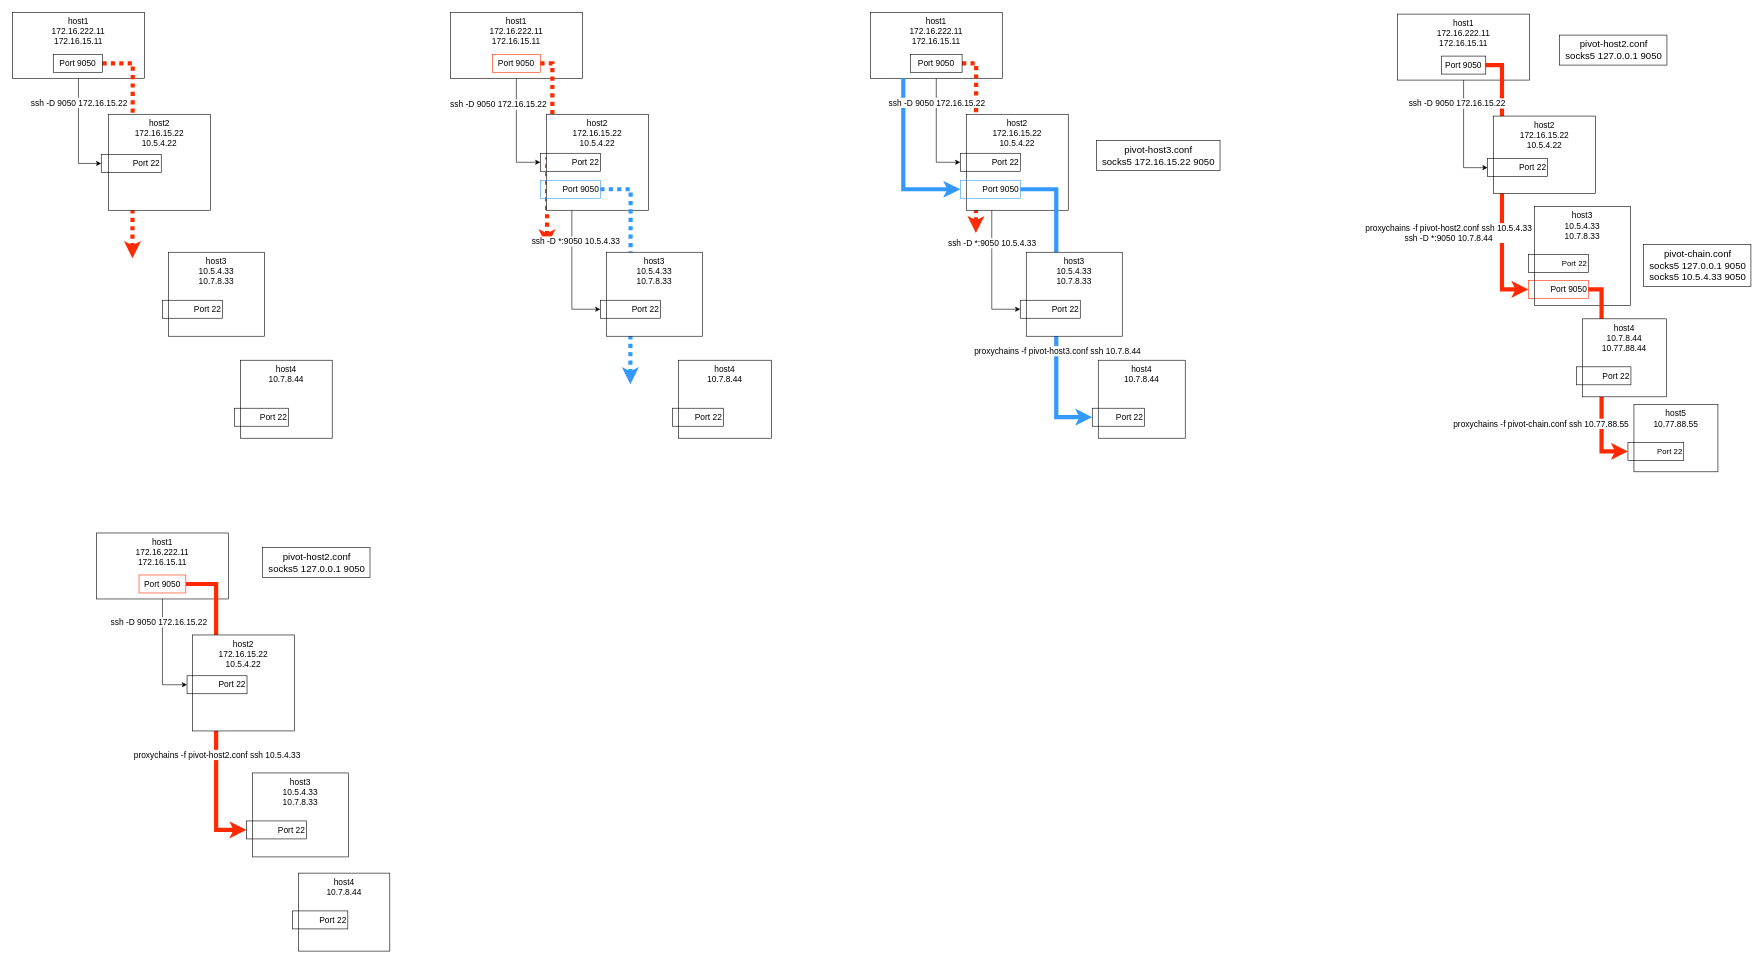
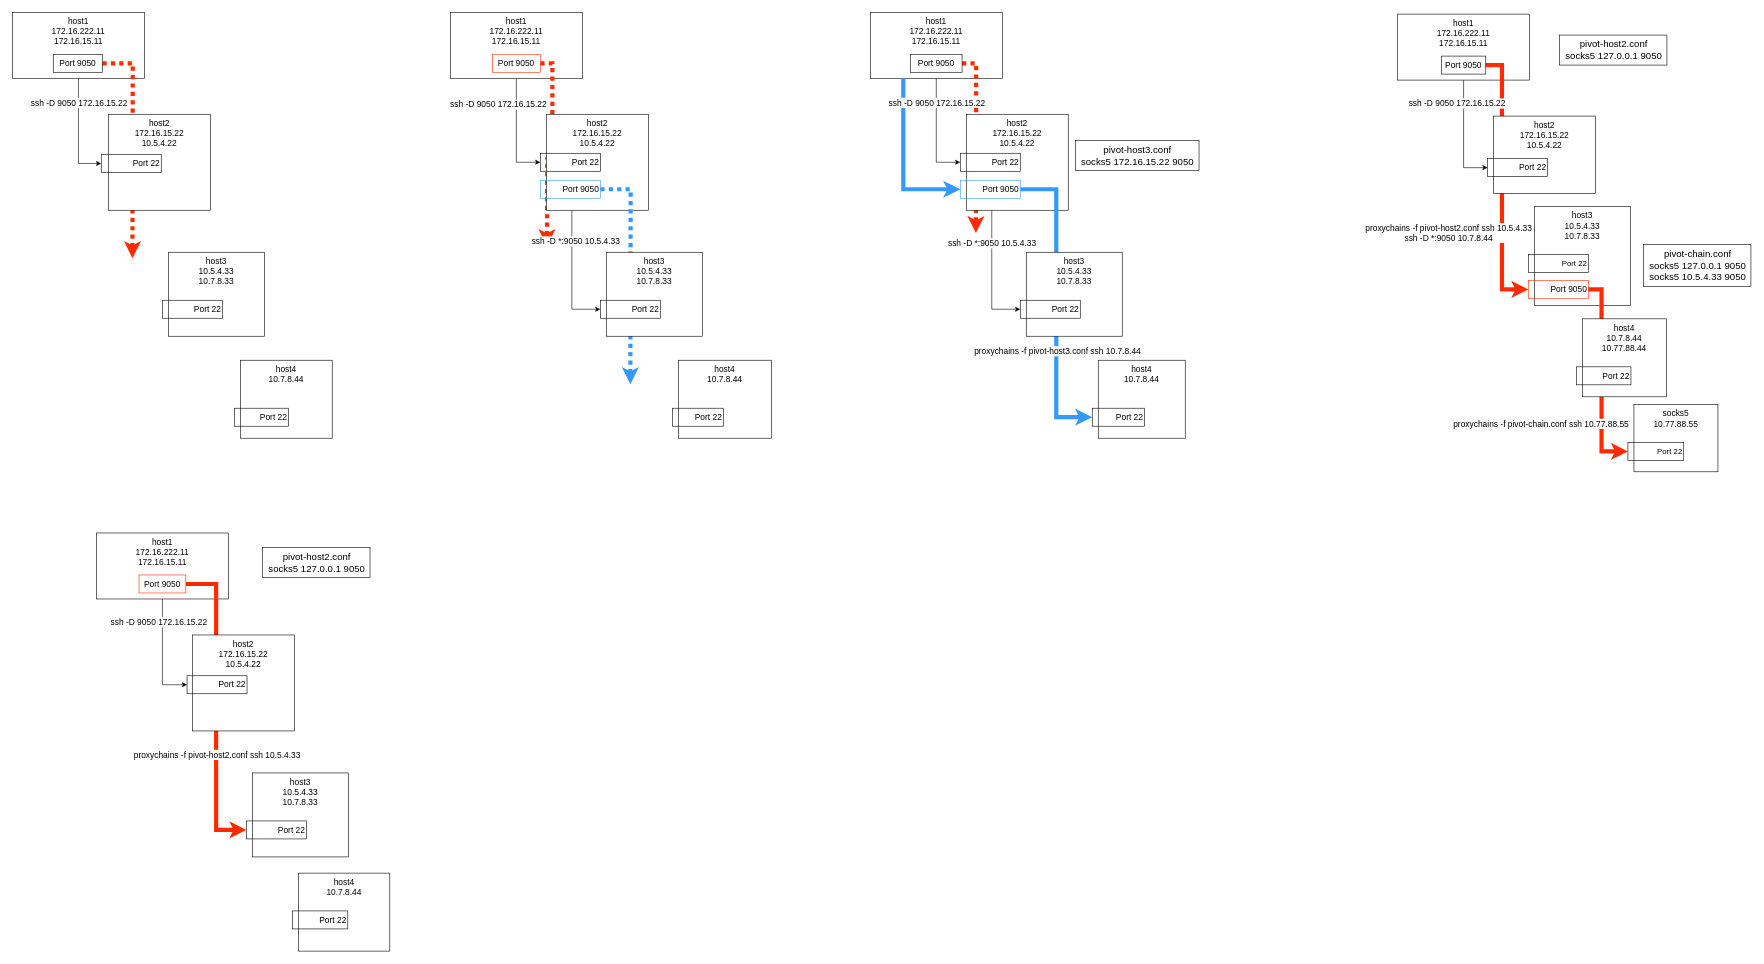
(1158, 156) -> (1137, 156)
(1676, 419) -> (1676, 419)
